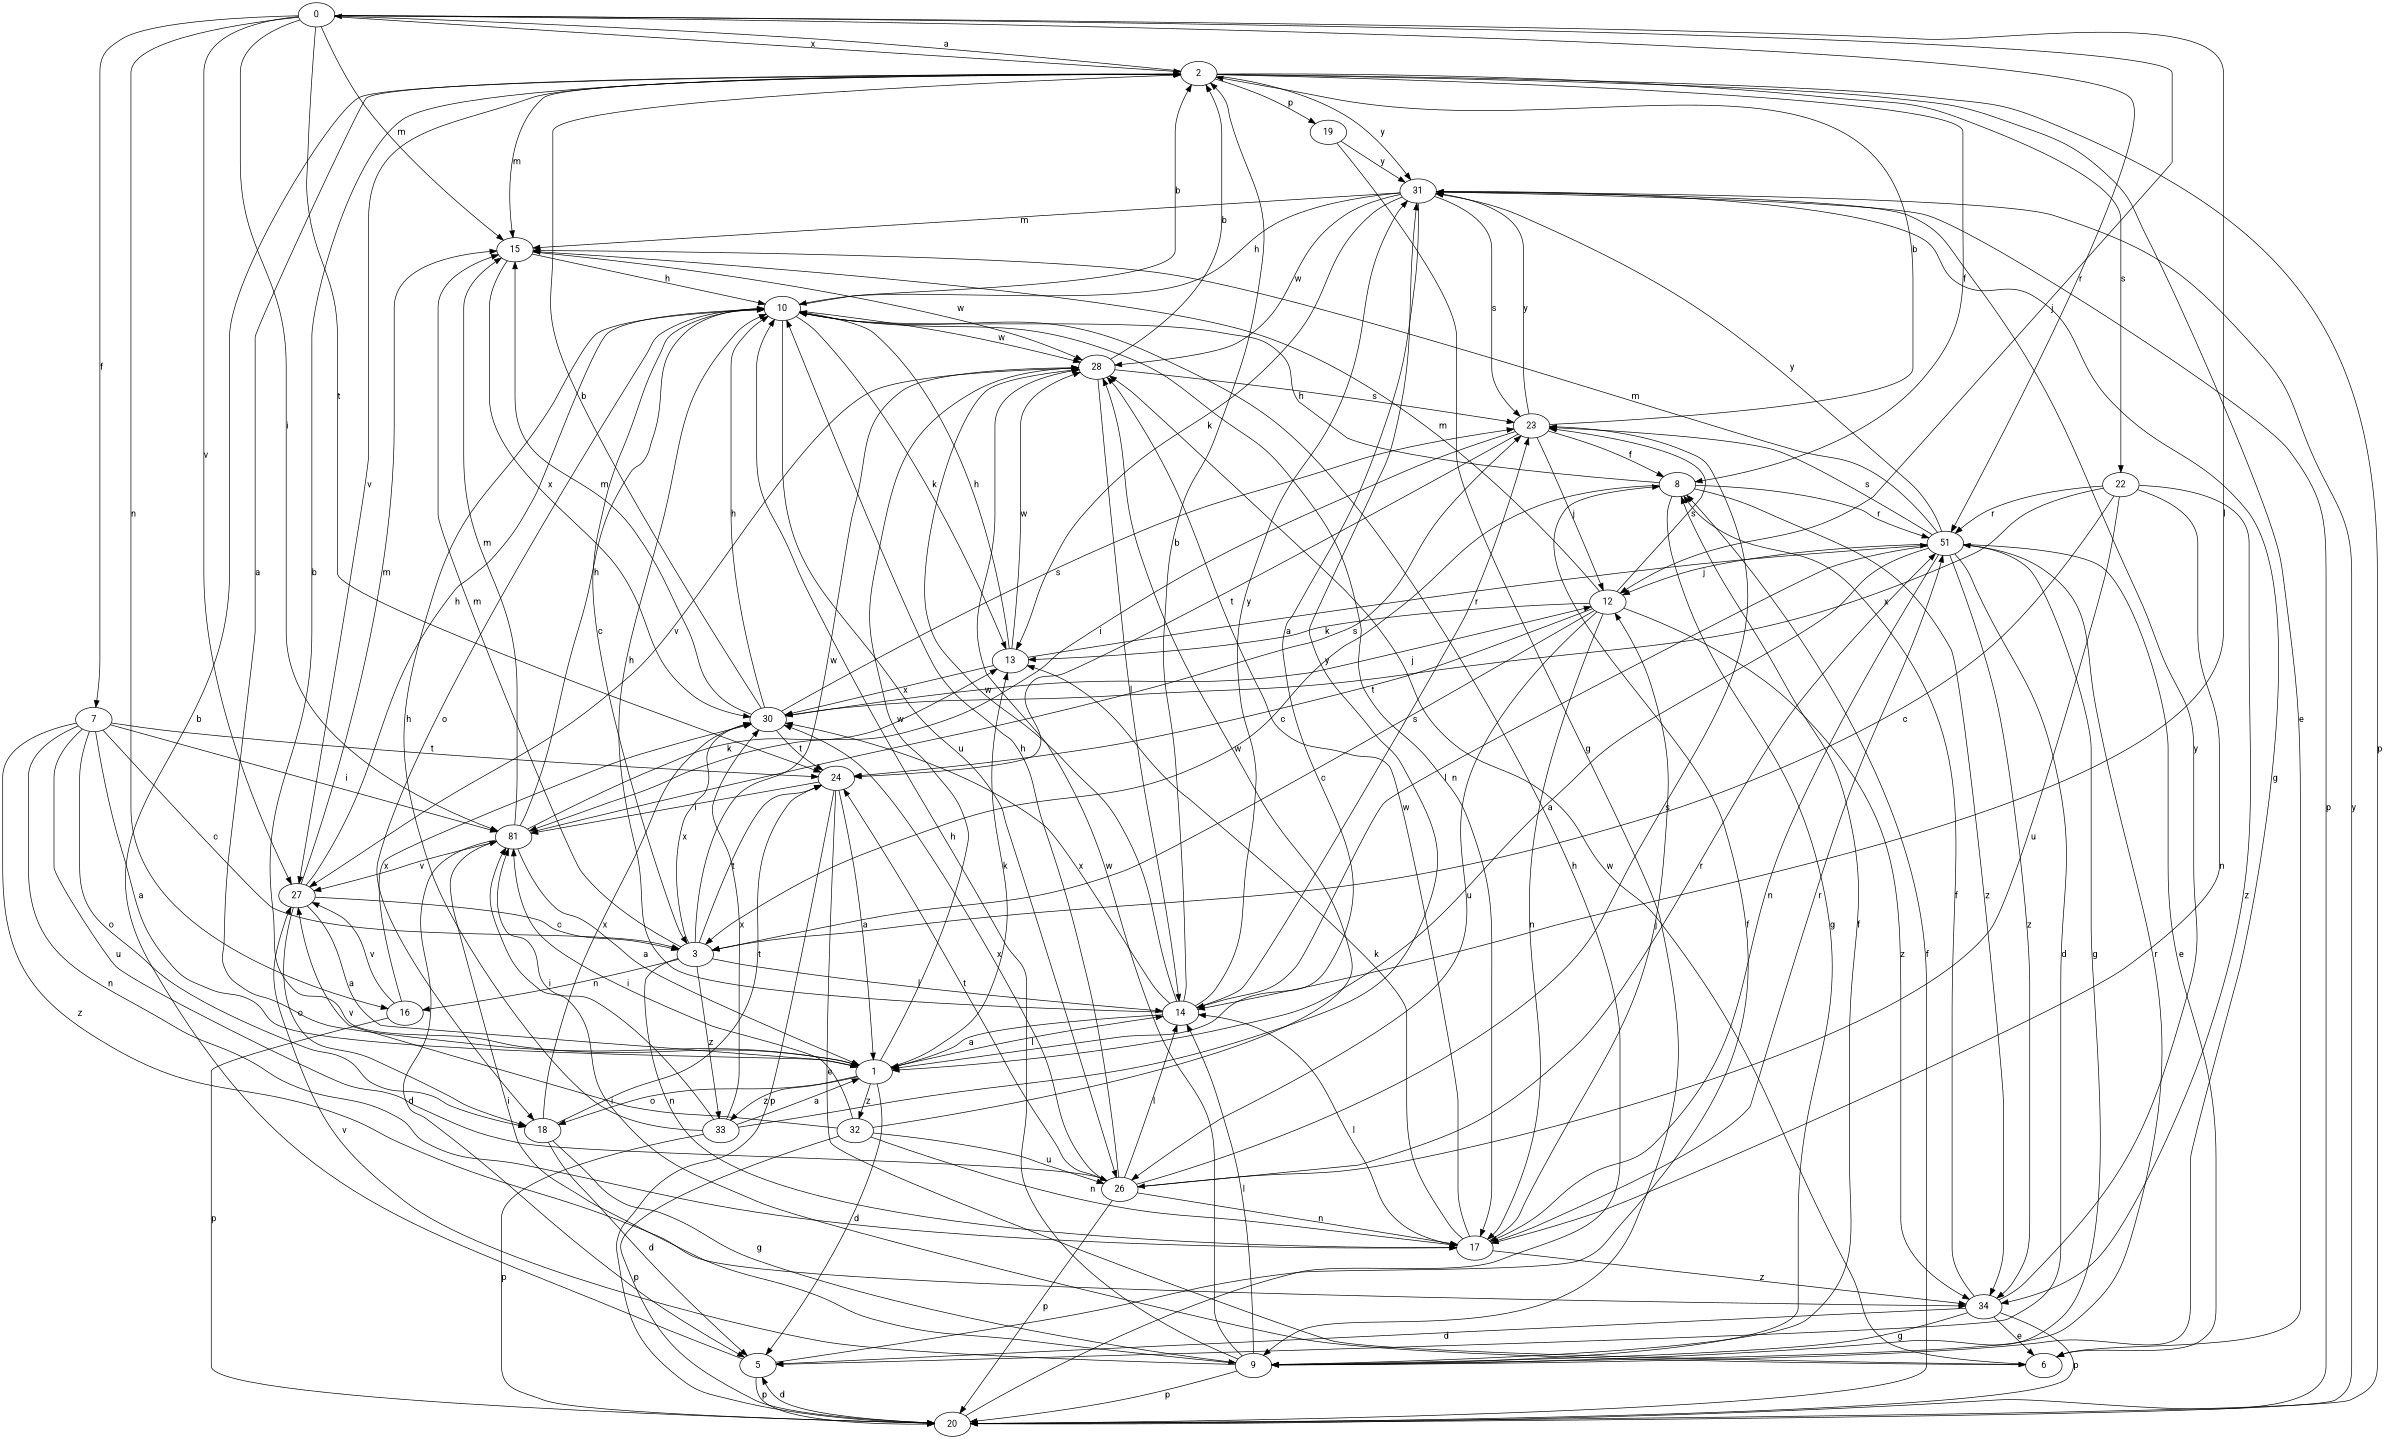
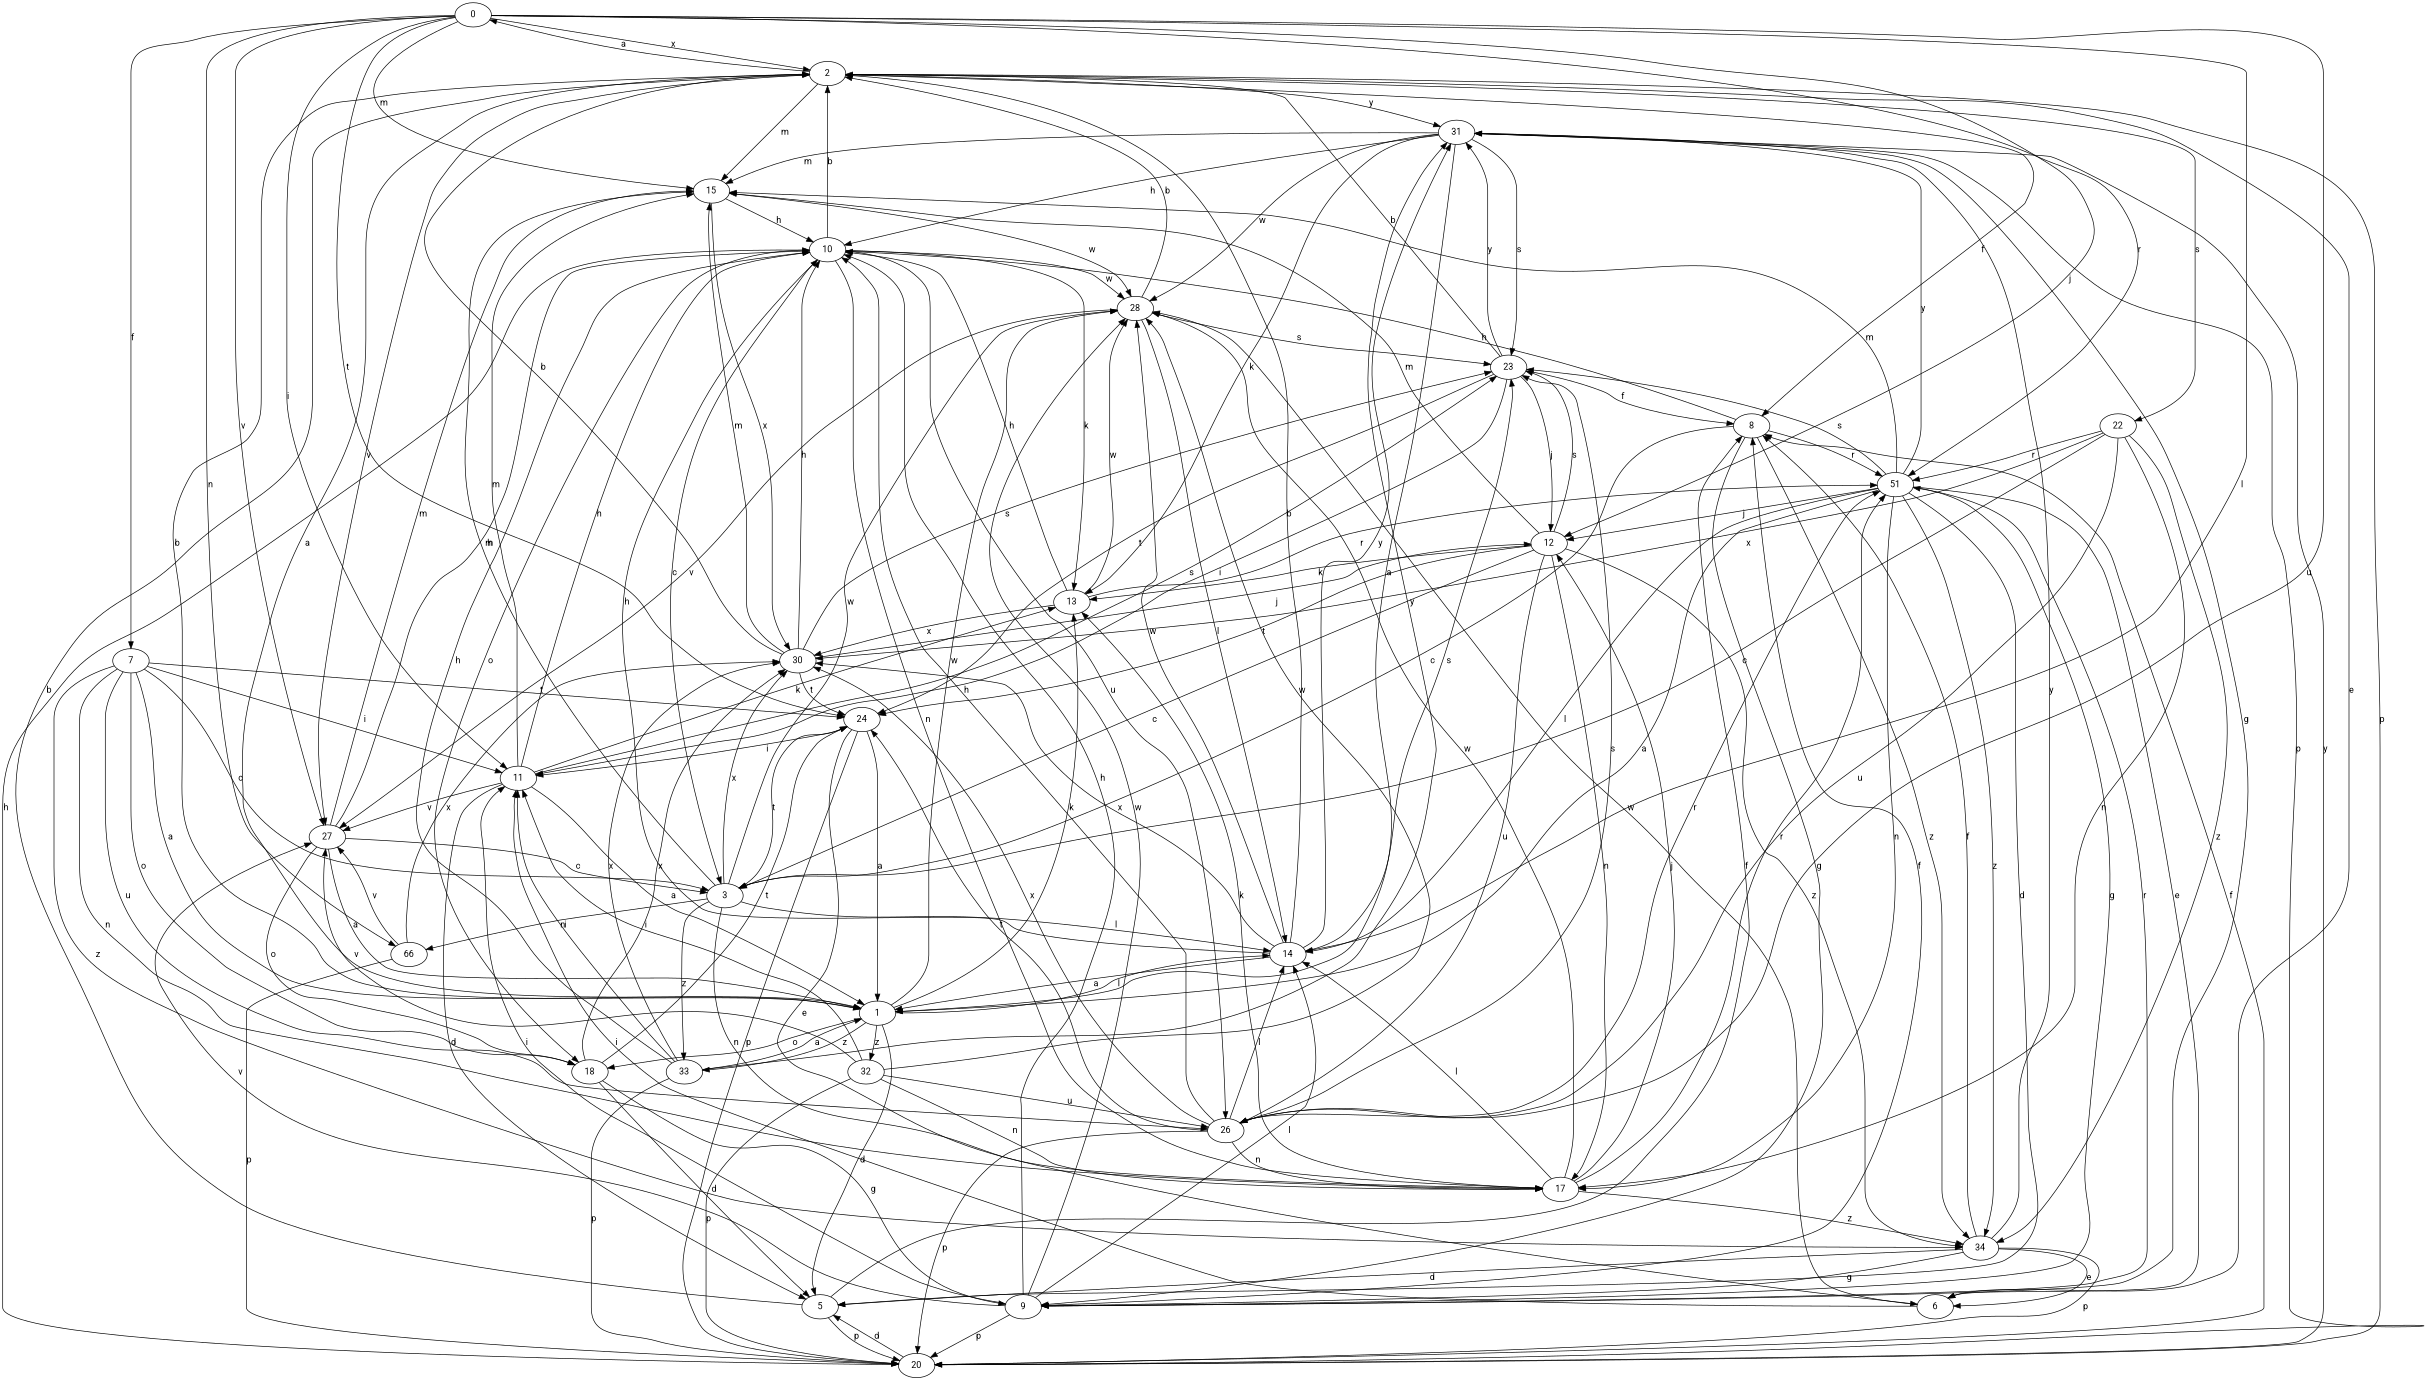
none -> (2299, 44)
(1328, 132) -> none
(514, 837) -> (518, 778)
(405, 1013) -> (409, 954)
